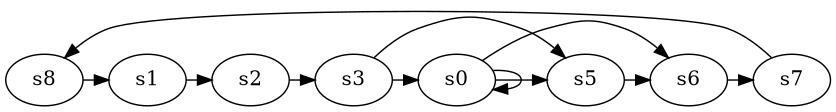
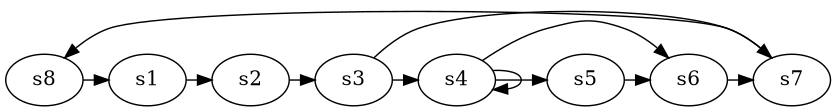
(443, 21) -> (565, 12)
(457, 80) -> (457, 80)
